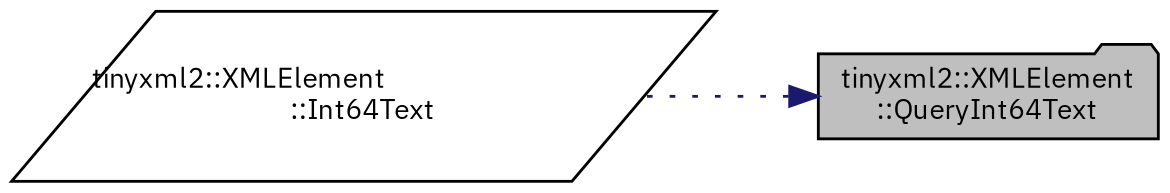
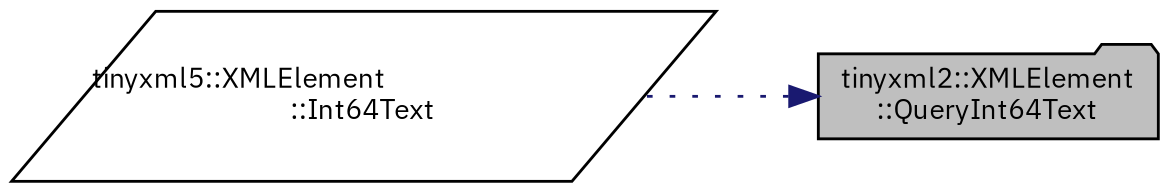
(364, 96) -> (364, 96)
